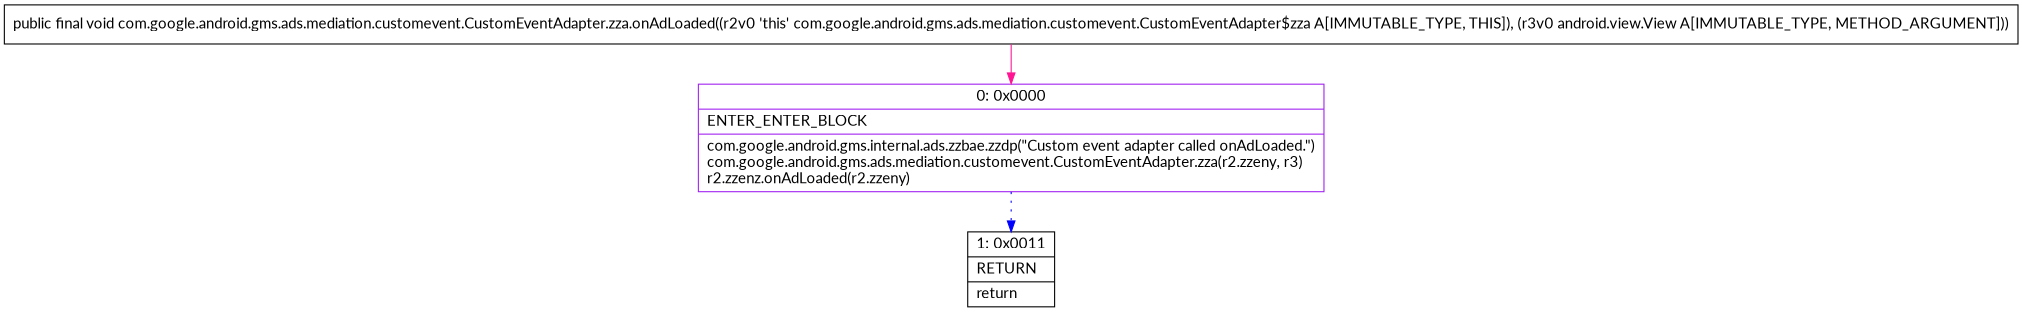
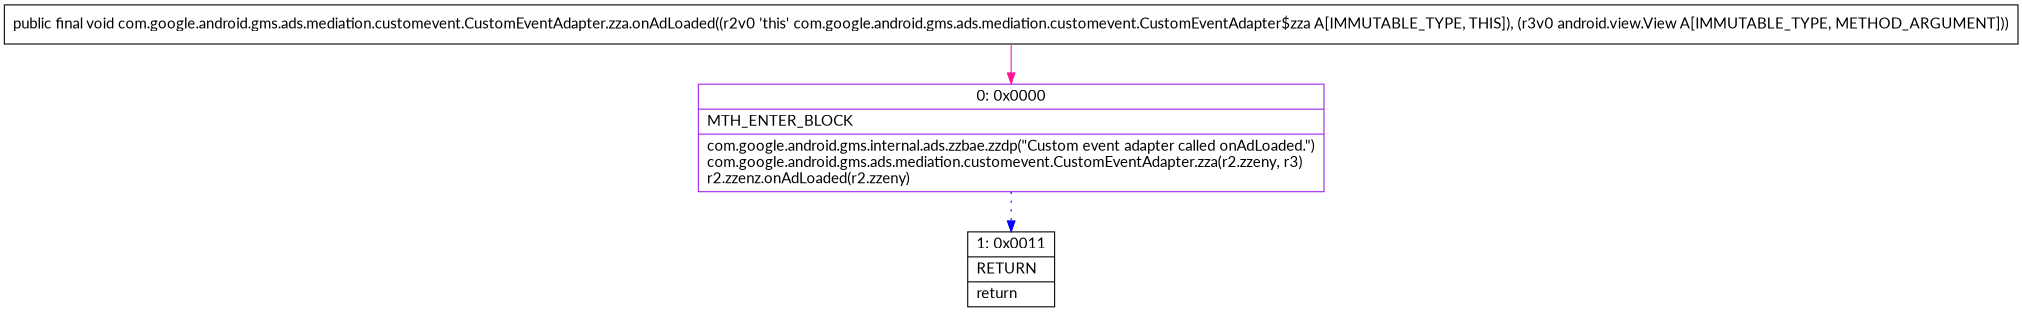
(787, 121) -> (780, 121)
